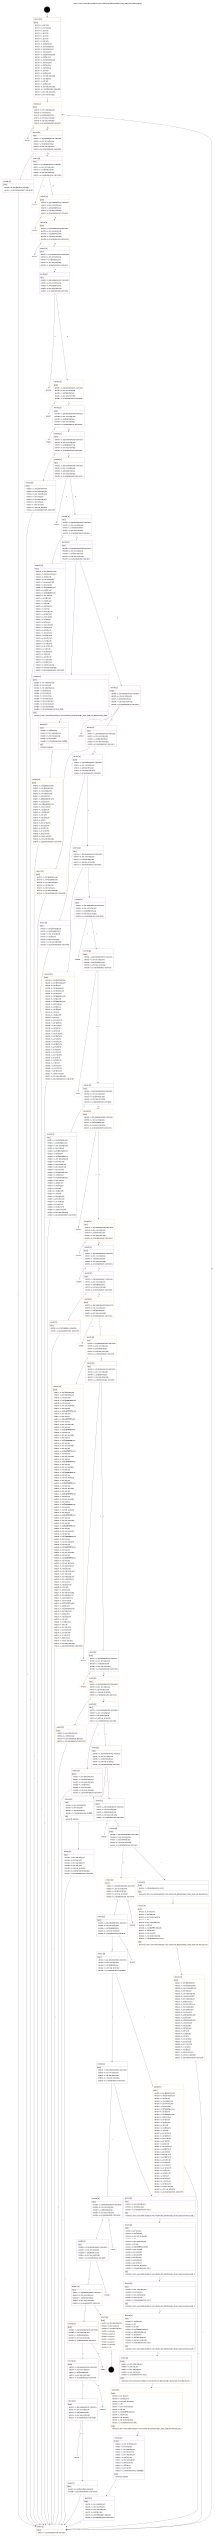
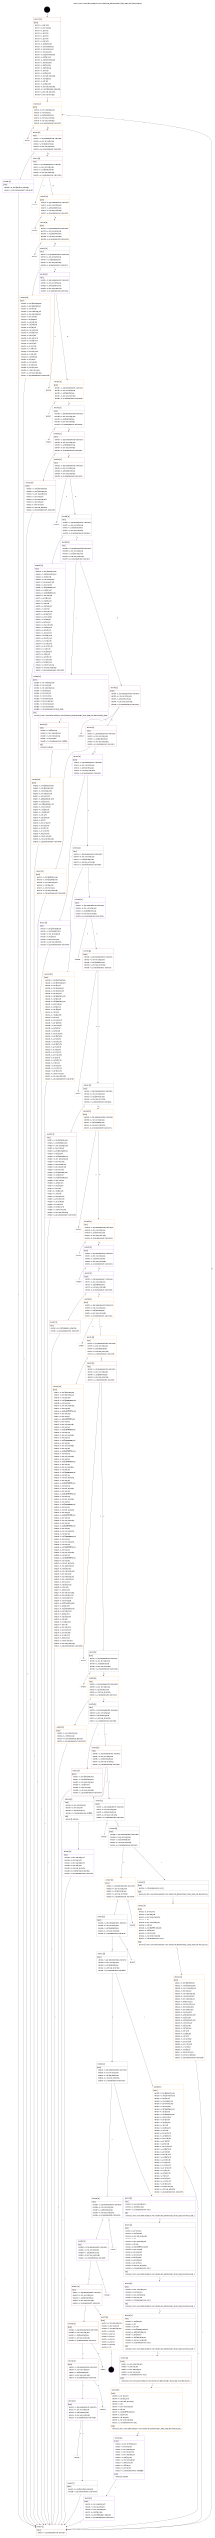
none -> (35, 337)
